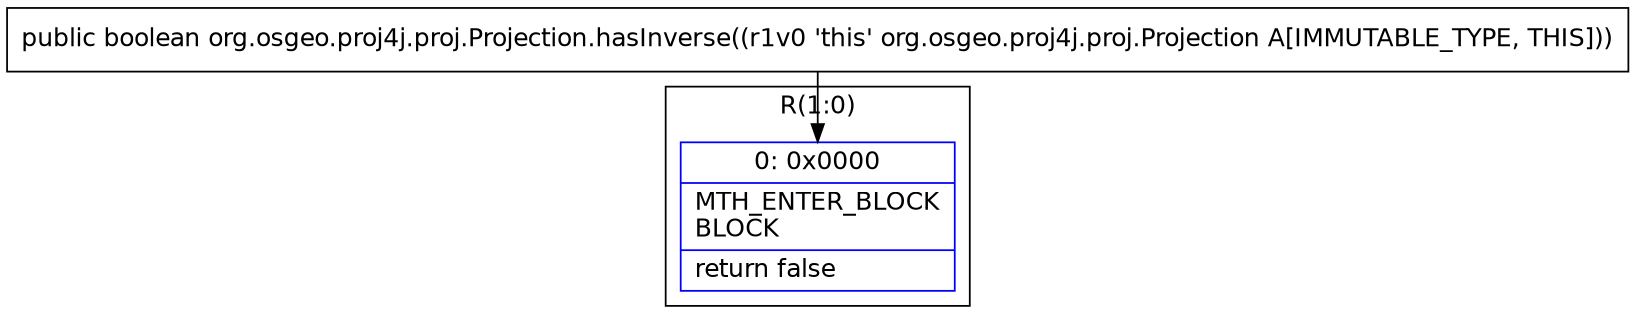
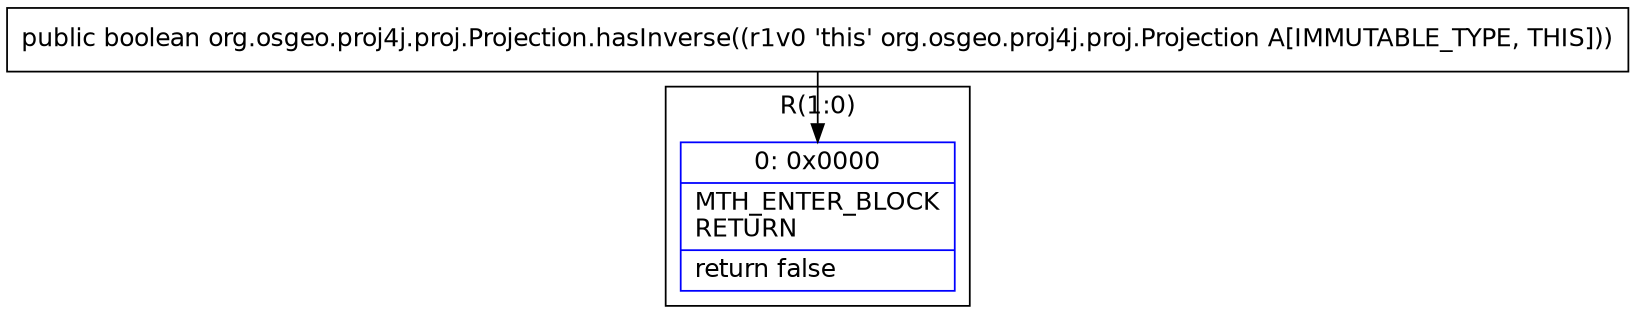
(737, 229) -> (746, 229)
